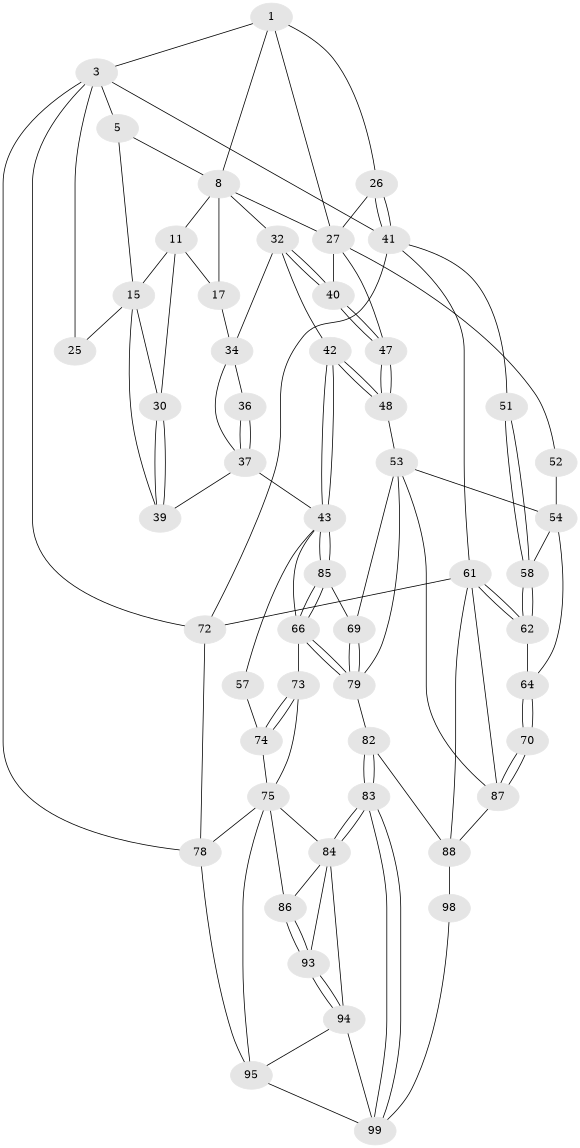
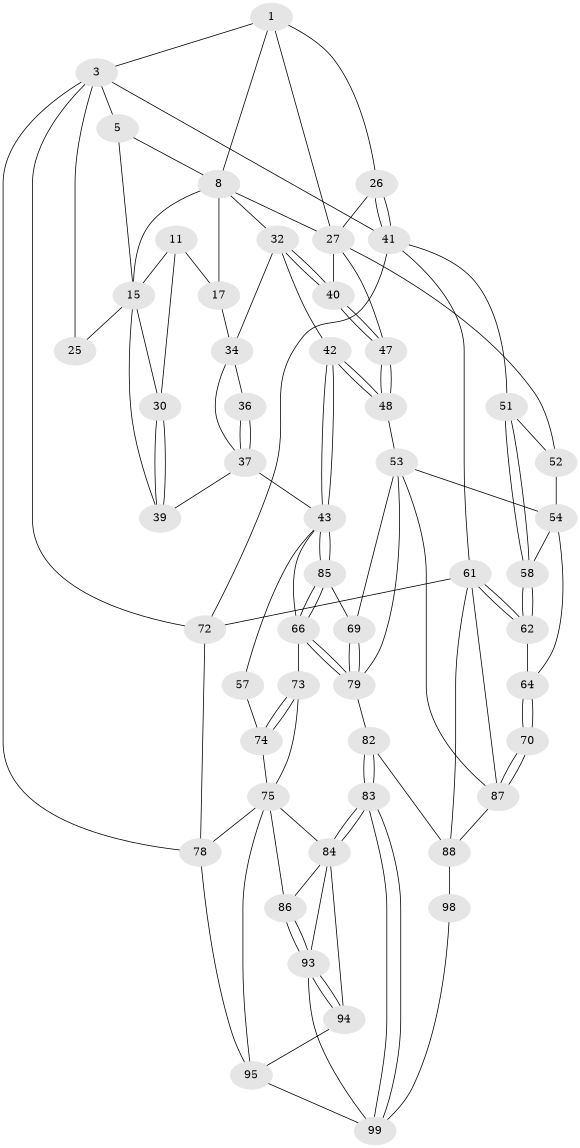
(198, 212) -> (150, 224)
none -> (531, 435)
(360, 1075) -> (325, 1053)
